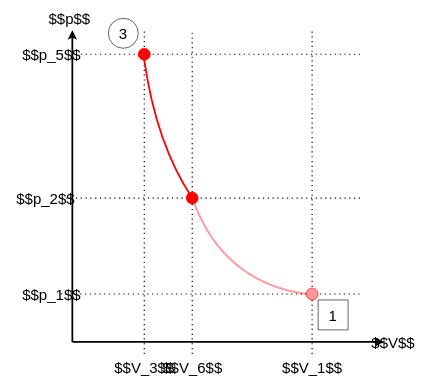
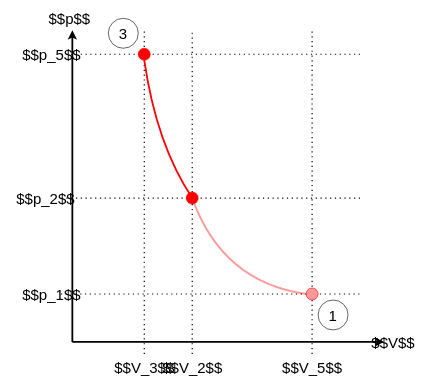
(333, 315) -> (333, 315)
(193, 368) -> (193, 368)
(313, 368) -> (313, 368)
